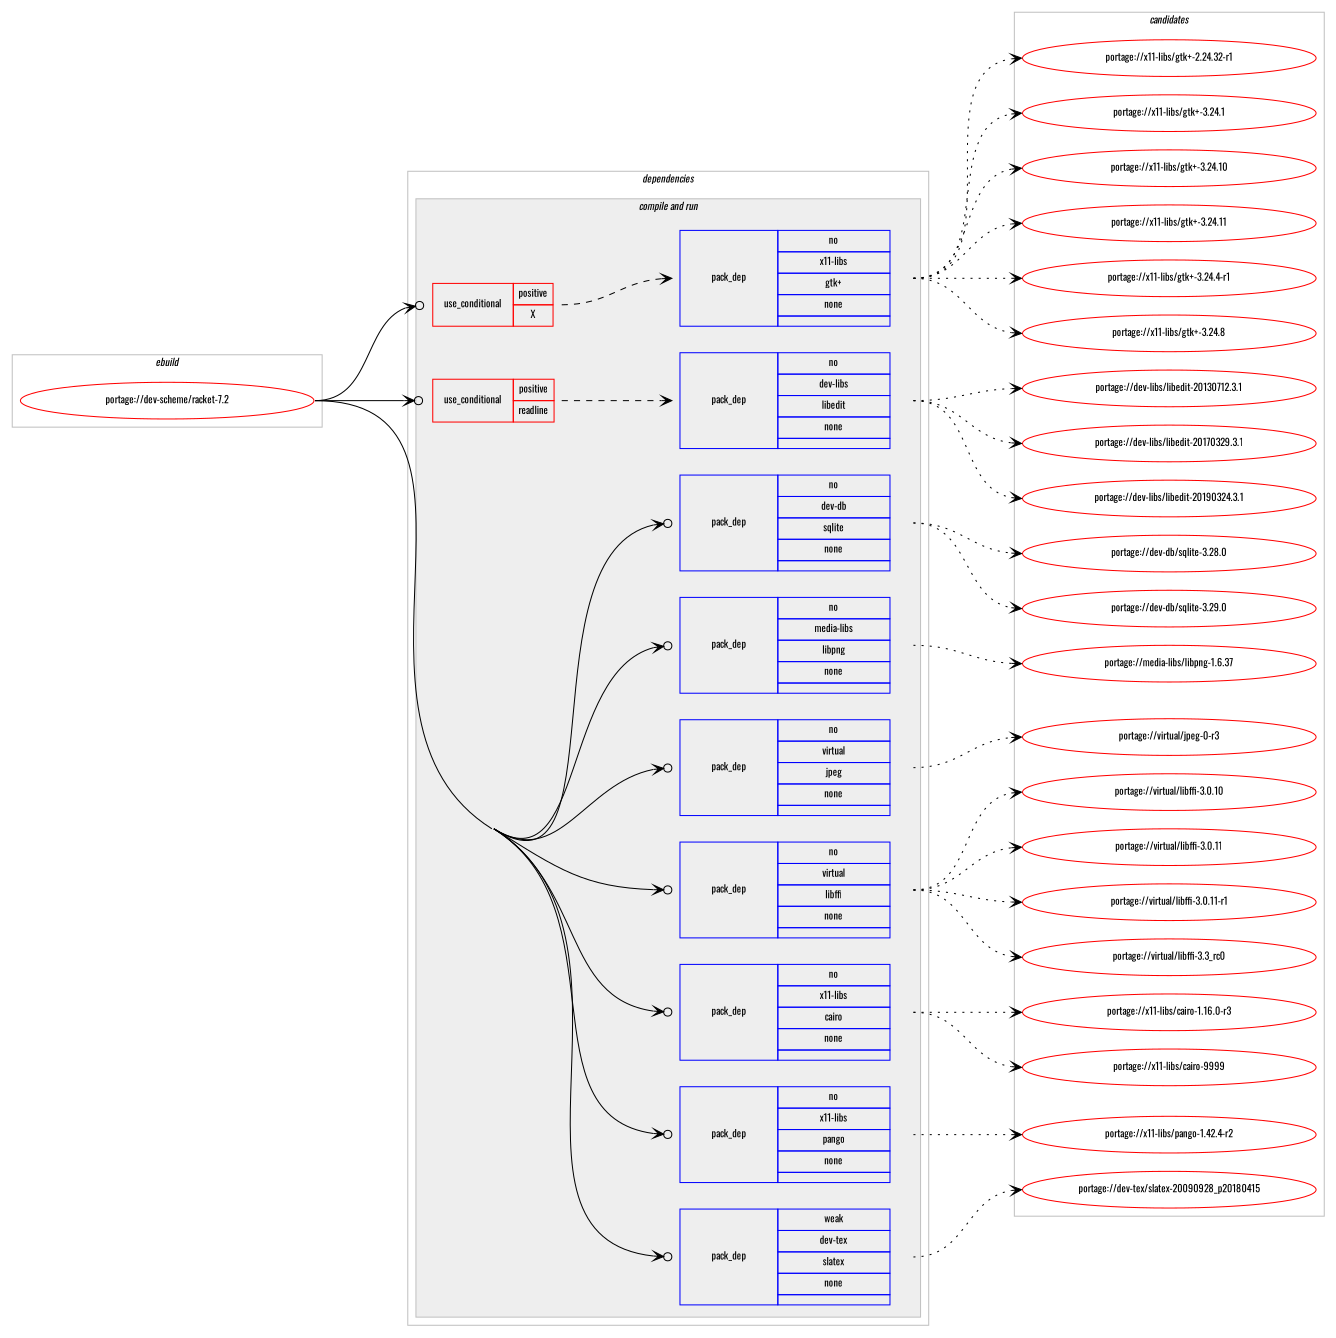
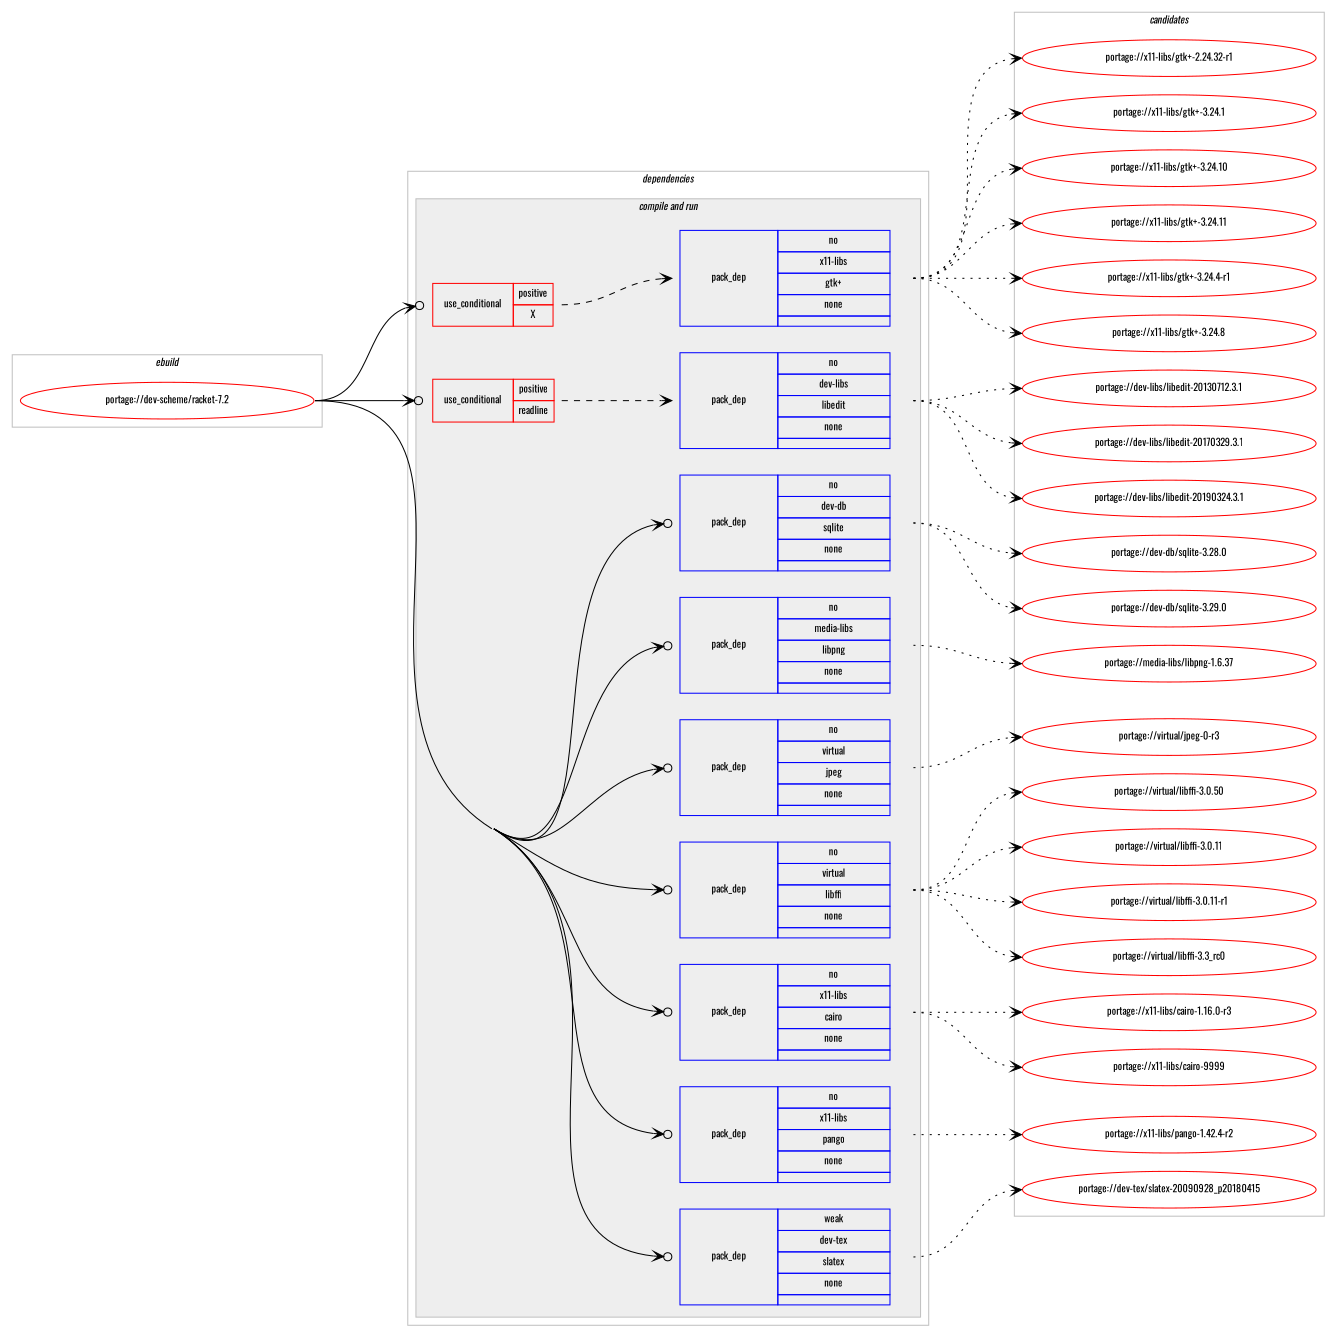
(1169, 792) -> (1169, 792)
